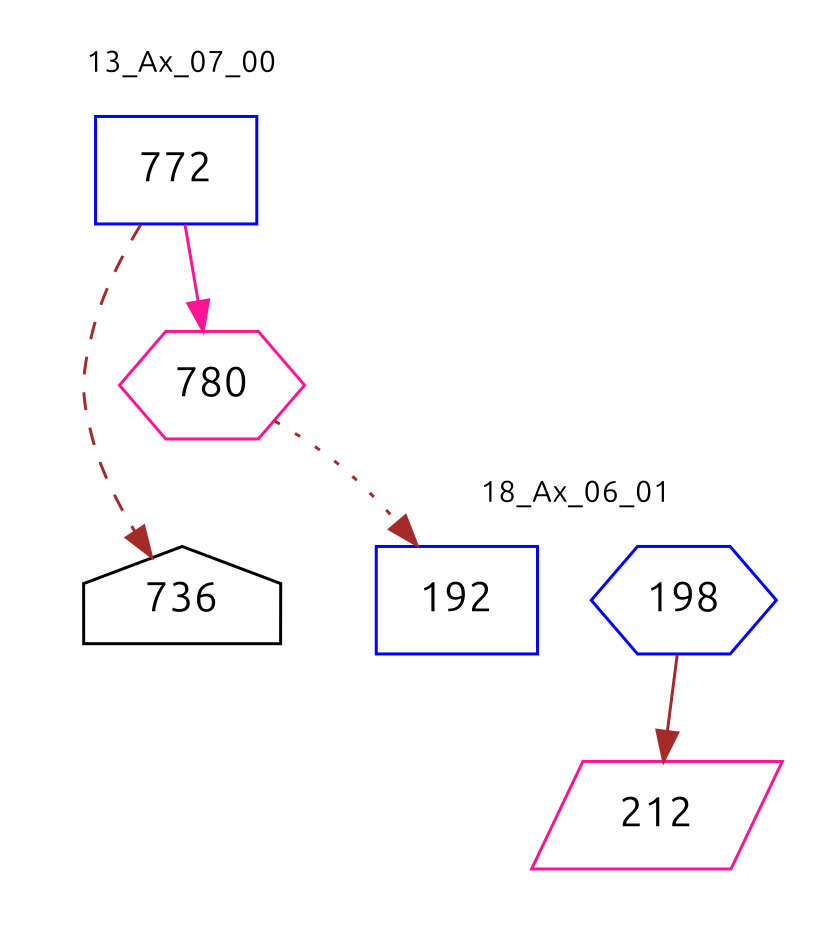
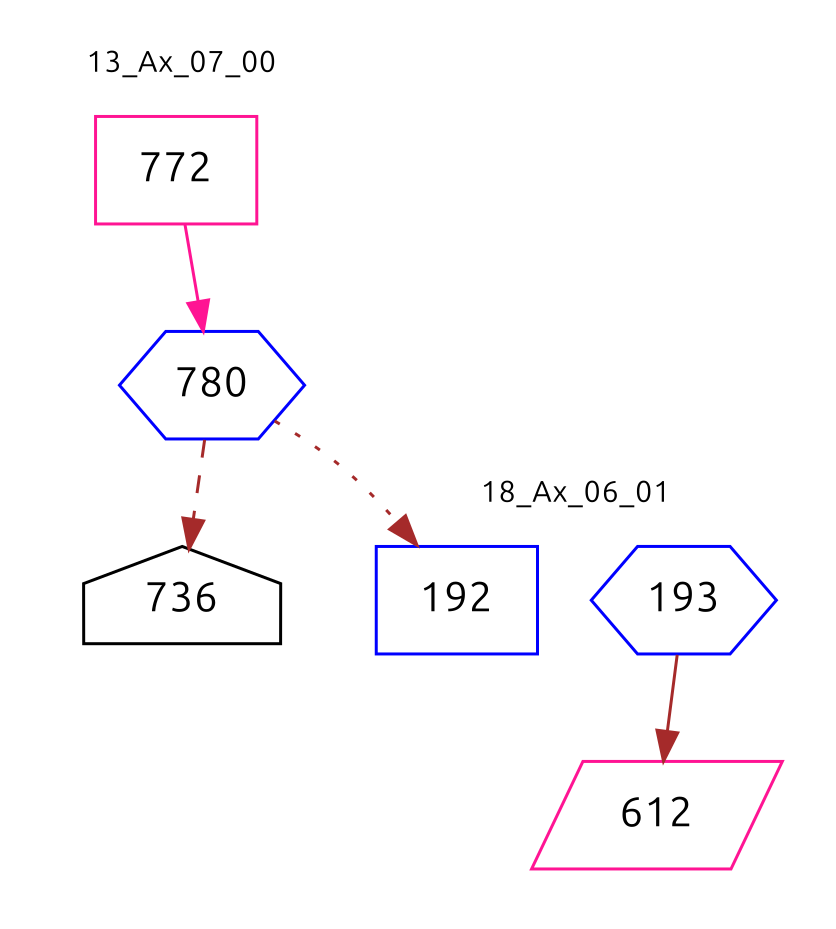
(176, 170) -> (176, 170)
(84, 378) -> (199, 480)
(212, 385) -> (212, 385)
(684, 600) -> (684, 600)
(657, 815) -> (657, 815)
